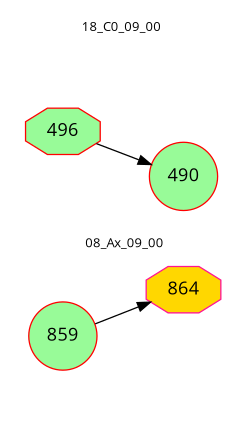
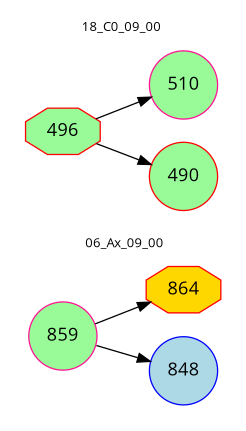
none -> (184, 85)
(125, 244) -> (125, 244)
(184, 290) -> (184, 290)
(63, 336) -> (63, 336)
none -> (184, 371)
